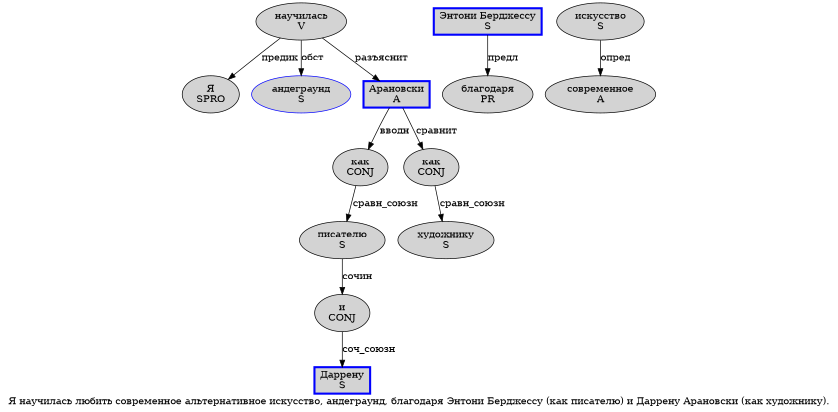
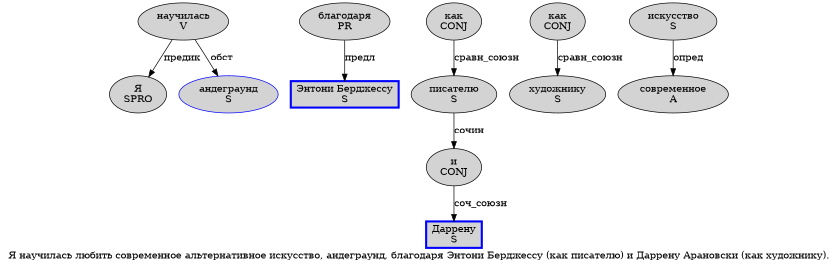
(488, 52) -> (345, 57)
(397, 94) -> none
